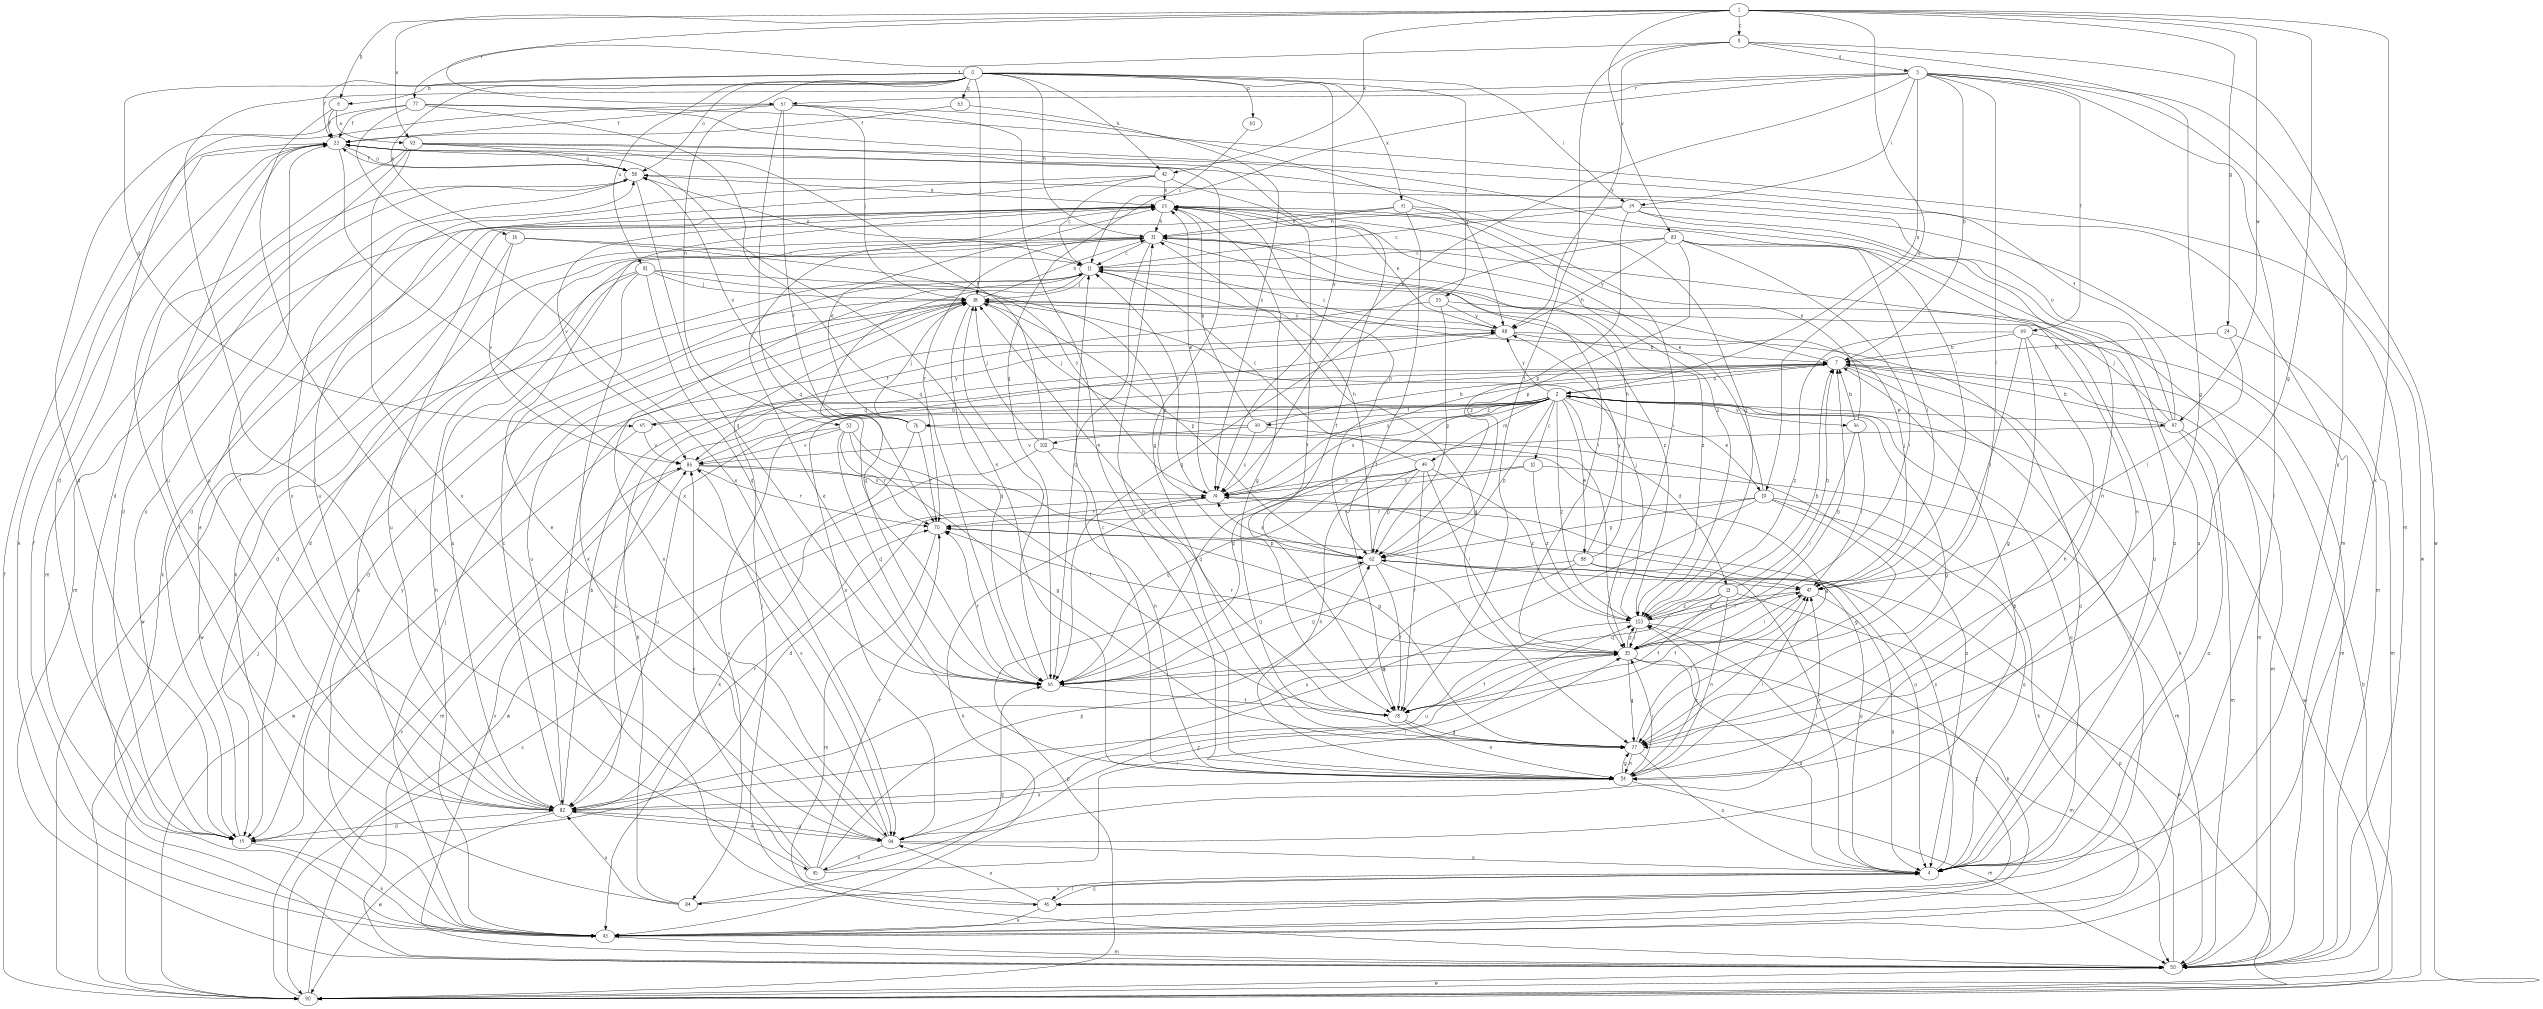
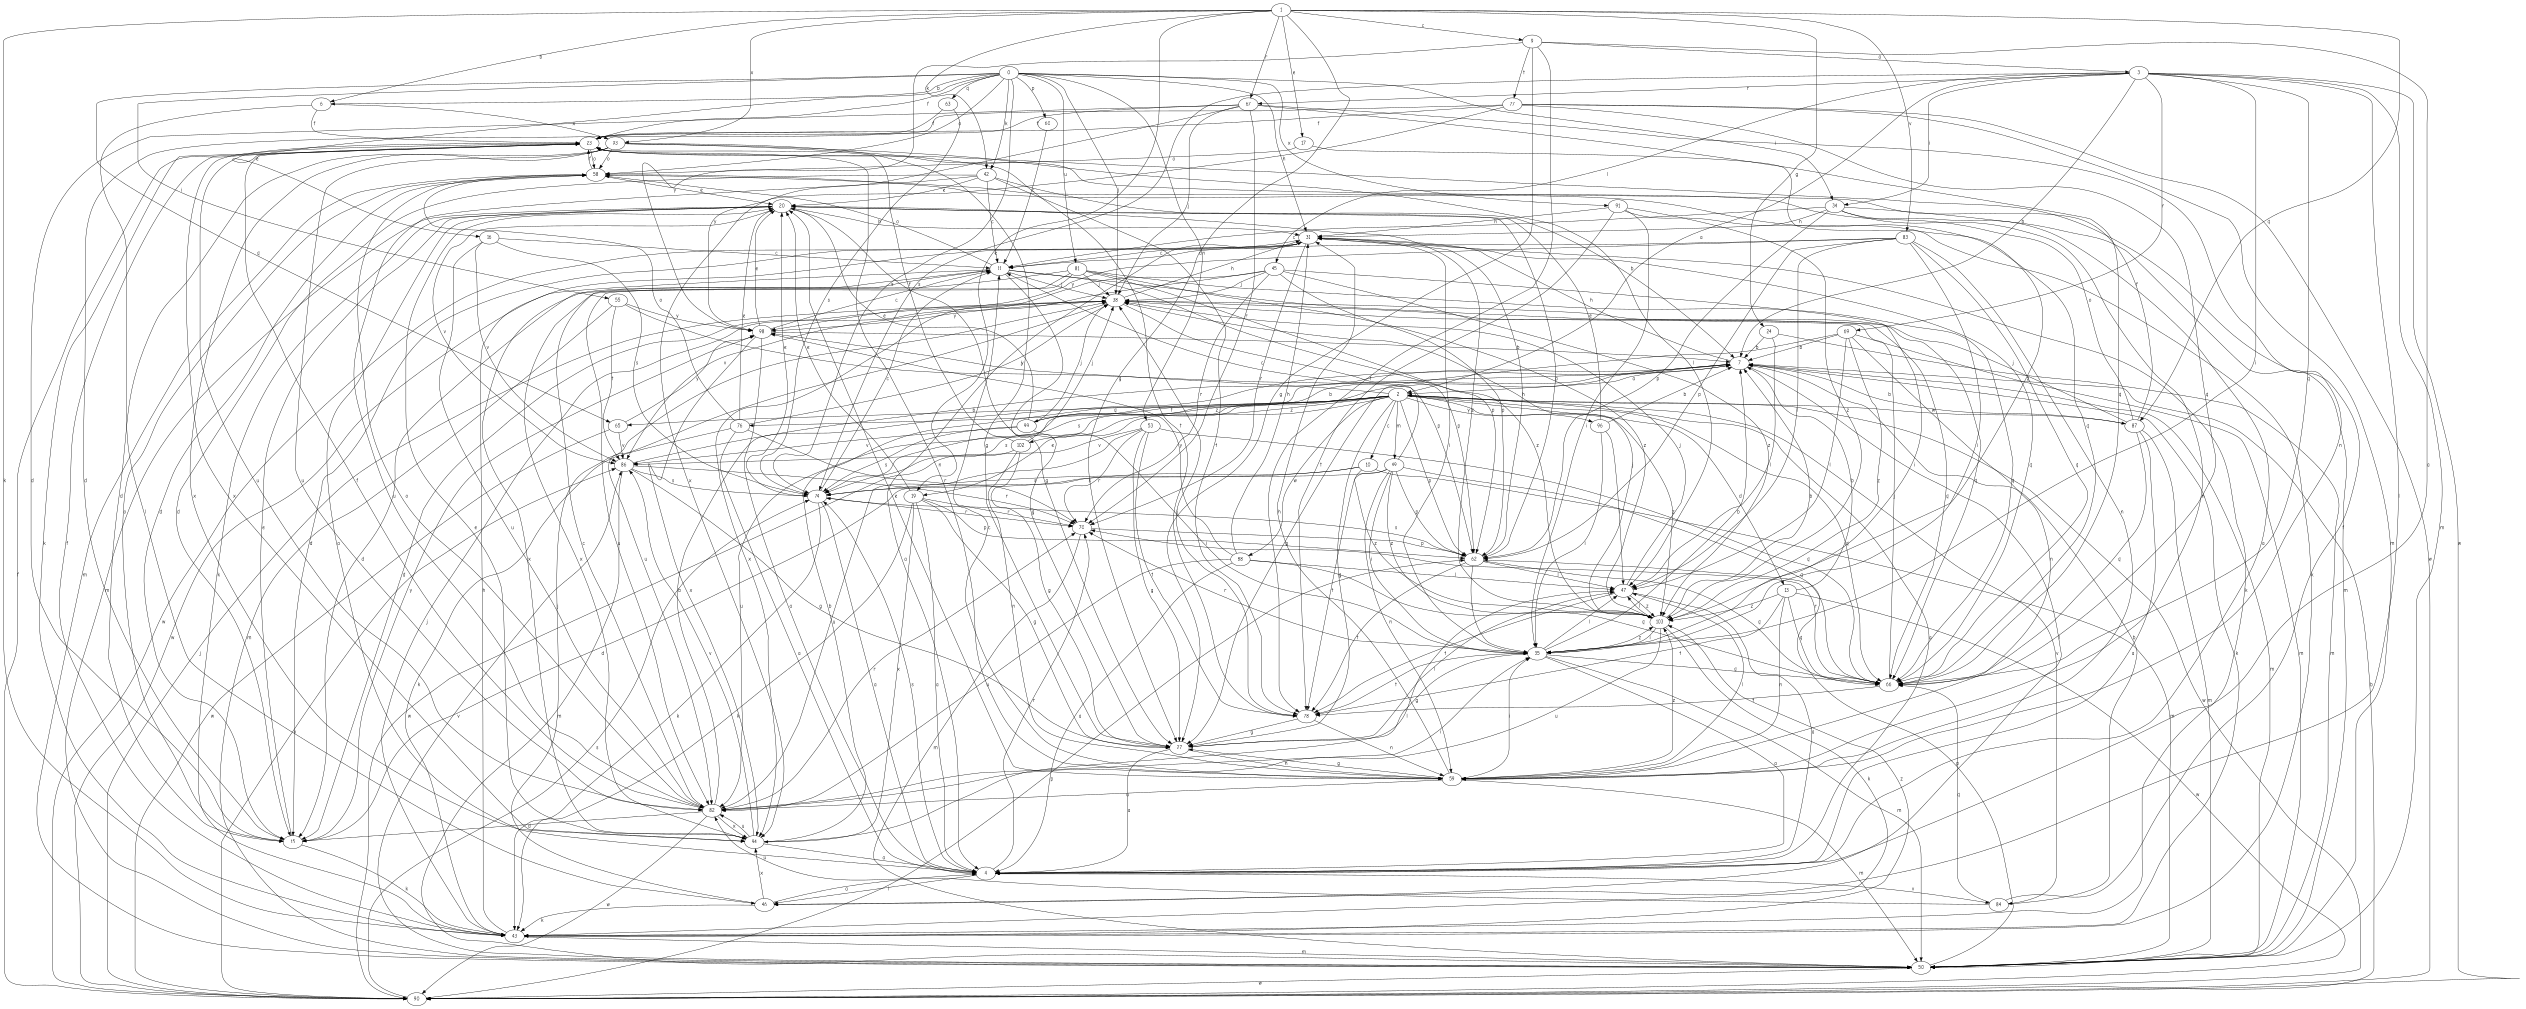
none -> (1304, 143)
(2258, 222) -> (2269, 222)
none -> (1537, 226)
(1623, 779) -> (1452, 779)
(855, 857) -> (816, 390)
